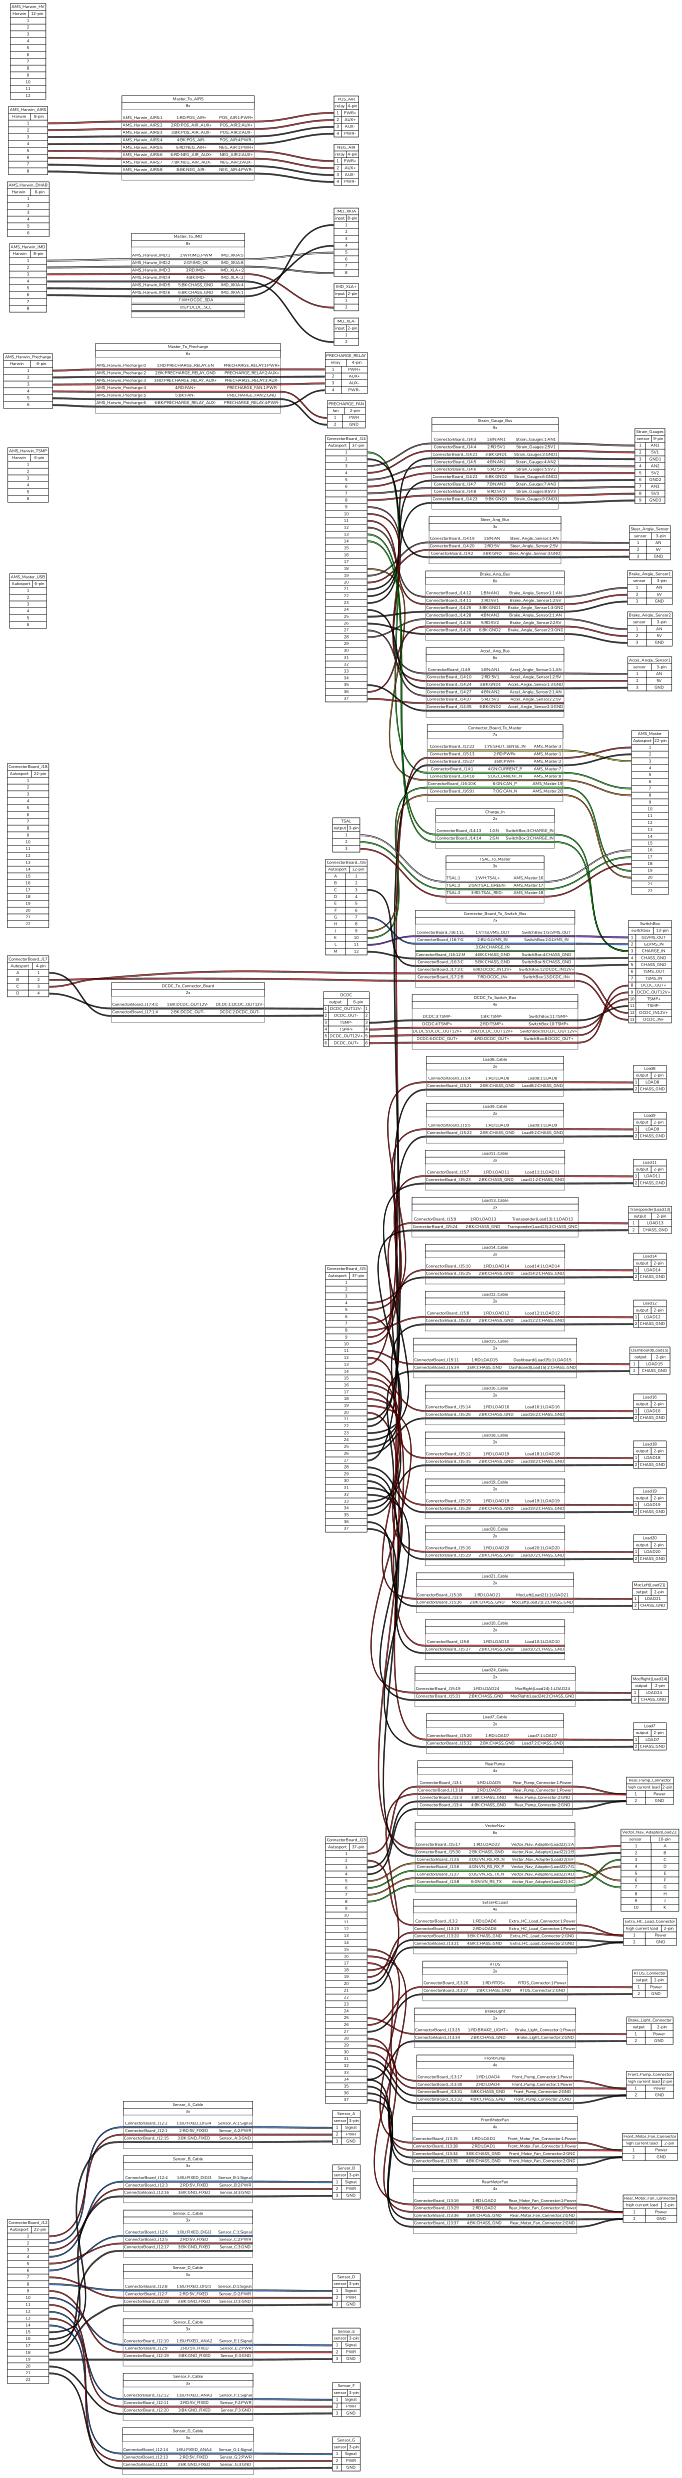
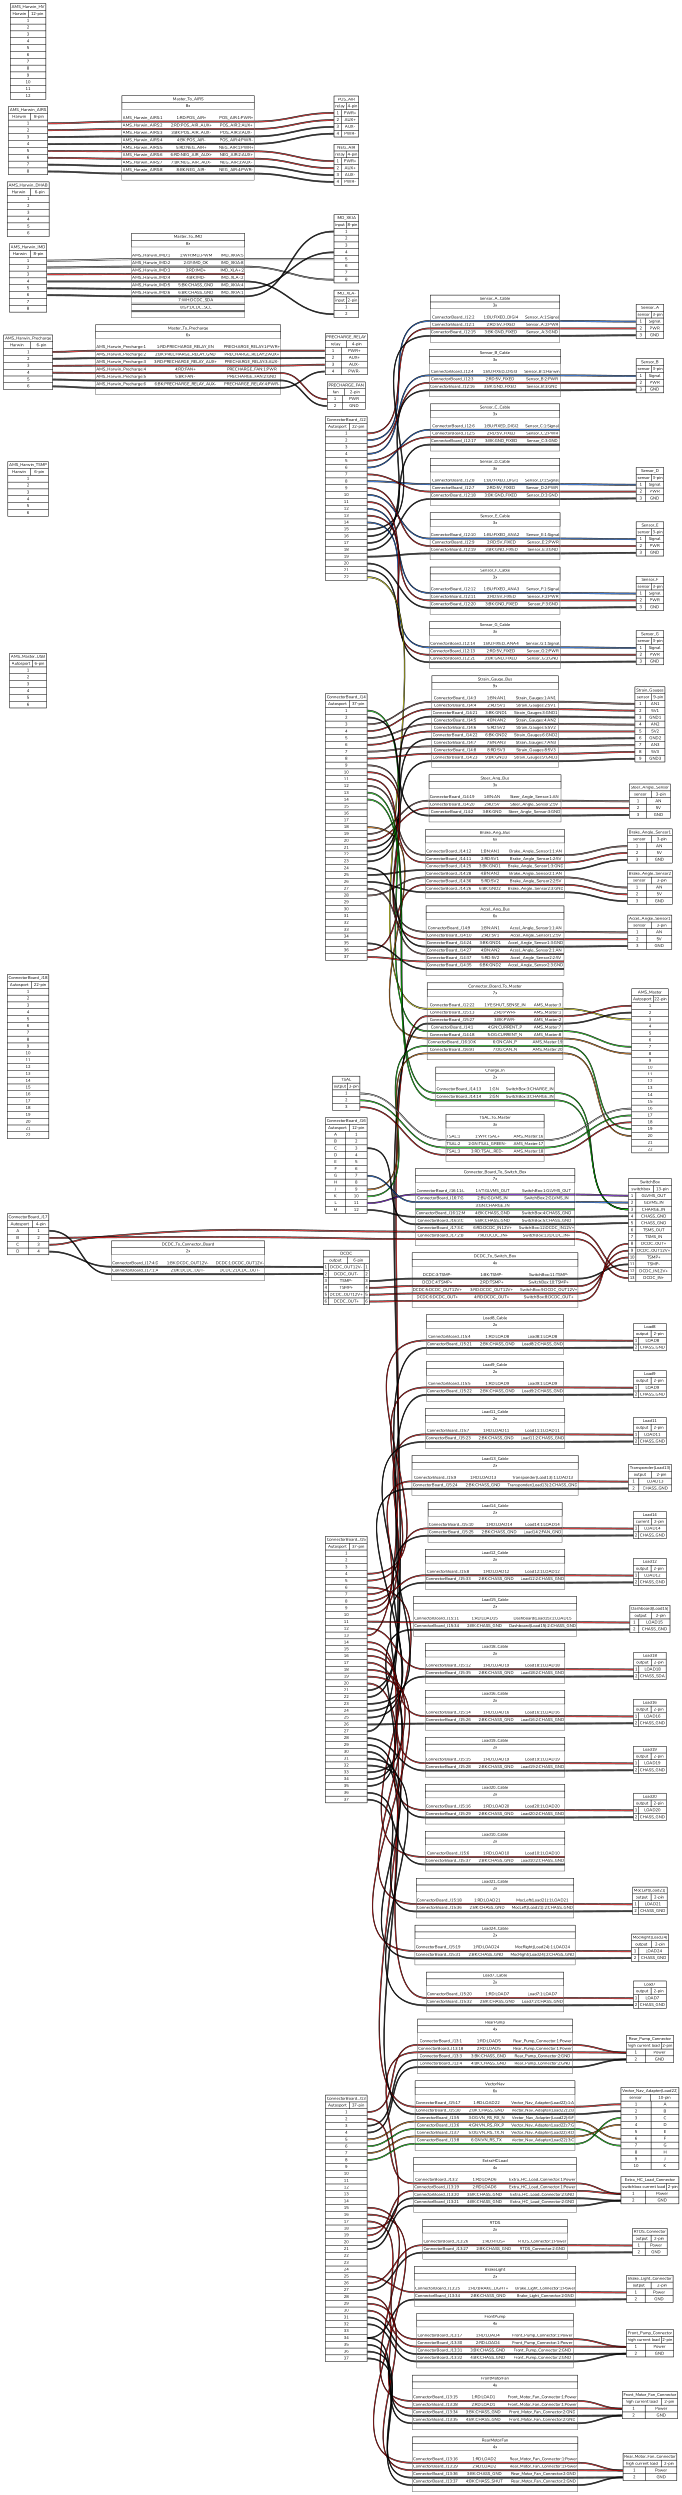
(346, 297) -> none
(121, 366) -> (121, 347)
none -> (396, 804)
(642, 1263) -> (643, 1521)
(542, 1274) -> (543, 1532)
(652, 1465) -> (653, 1676)
(642, 1928) -> (644, 2187)
(235, 2178) -> (542, 372)
(484, 2223) -> (484, 2481)
